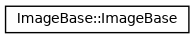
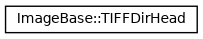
(97, 19) -> (101, 19)
